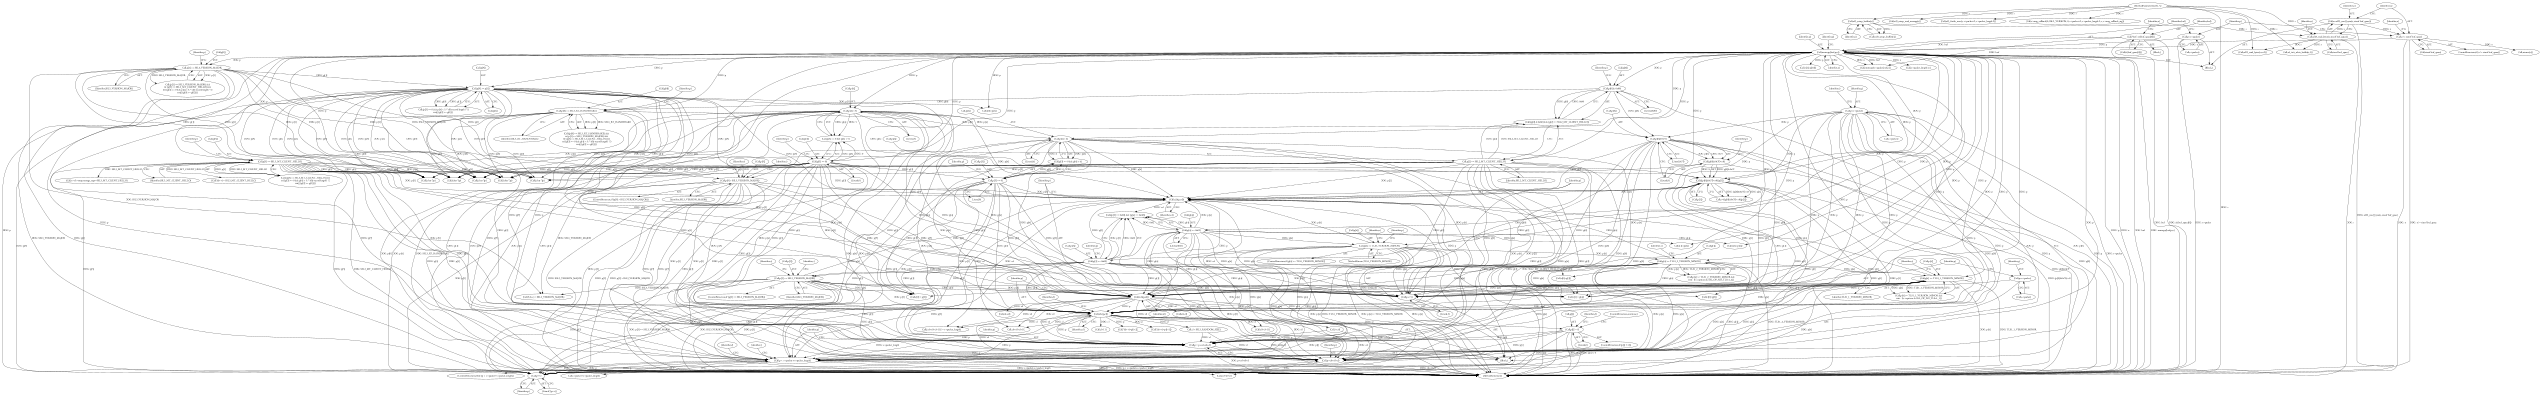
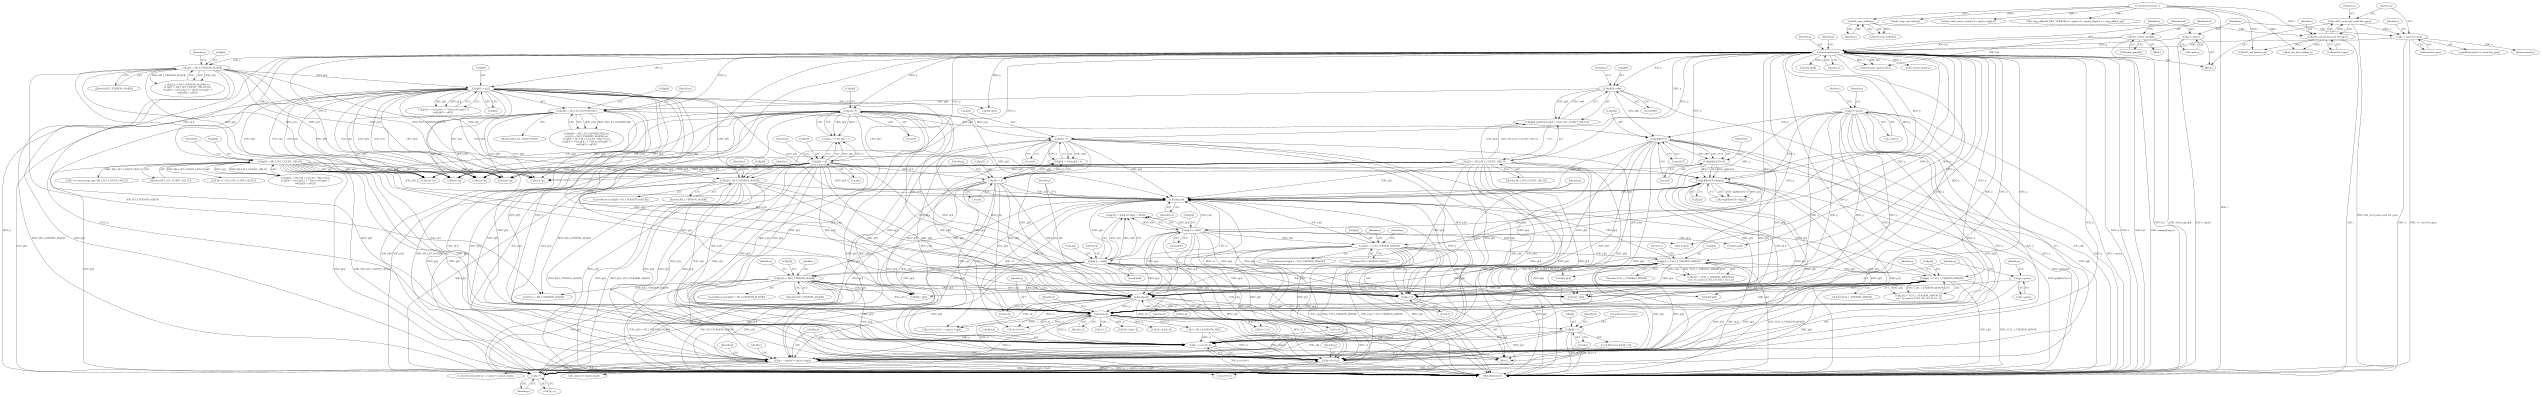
(2148, 6) -> (2148, 6)
(1905, 21) -> (1905, 21)
(2525, 52) -> (2525, 52)
(547, 125) -> (527, 99)
(891, 139) -> none
(1153, 207) -> (1054, 233)
(1370, 261) -> (1370, 261)
none -> (1135, 278)
none -> (1627, 278)
(866, 344) -> none
(1061, 370) -> none
(550, 391) -> (550, 391)
